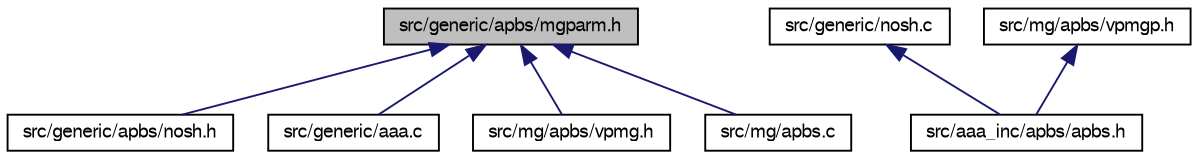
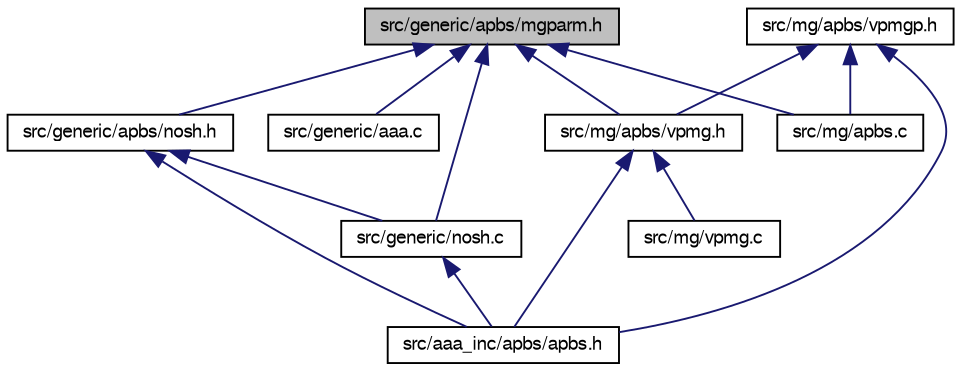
none -> (738, 84)
none -> (850, 90)
none -> (459, 142)
none -> (285, 189)
none -> (704, 239)
none -> (568, 247)
none -> (311, 250)
